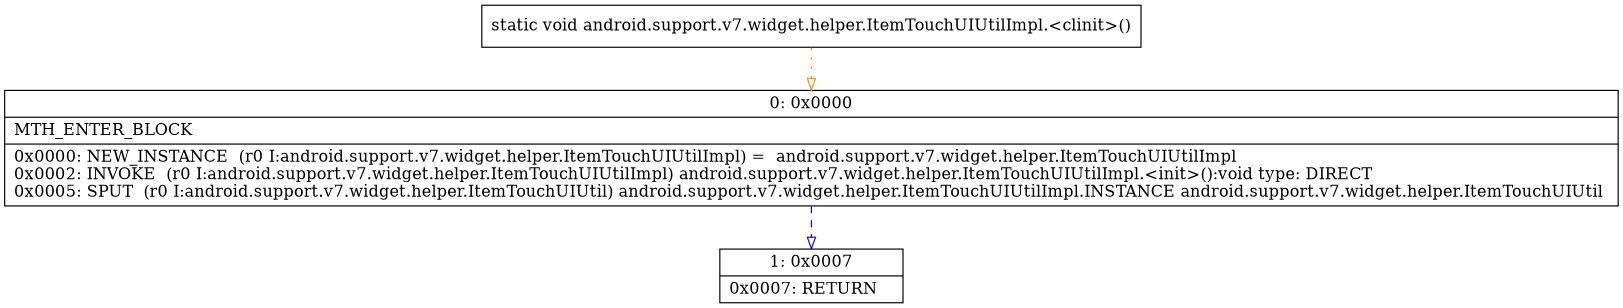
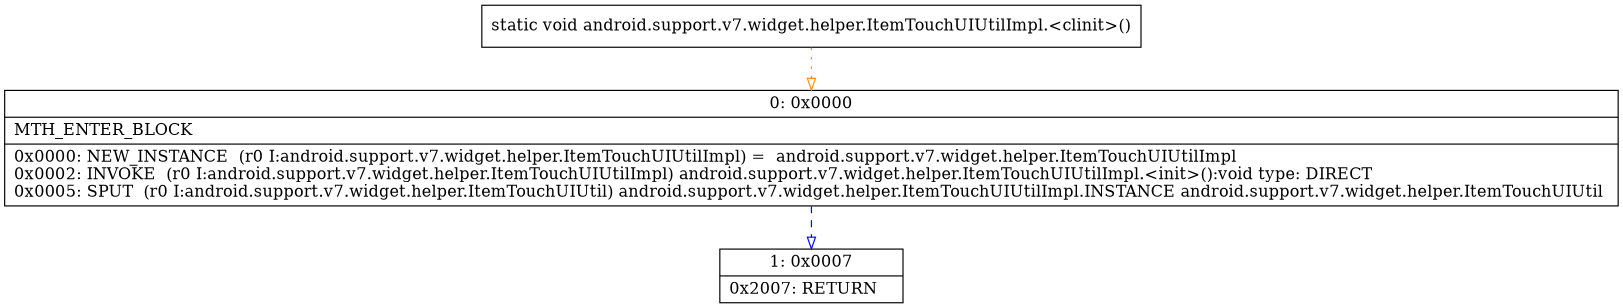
(811, 289) -> (811, 289)
